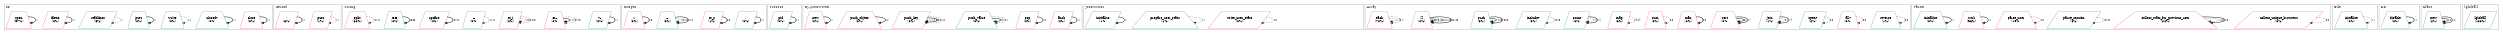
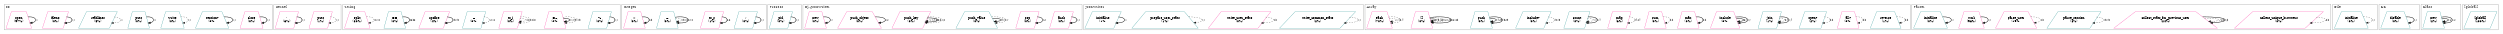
(212, 20) -> (212, 20)
none -> (1318, 20)
(1725, 20) -> (1725, 20)
